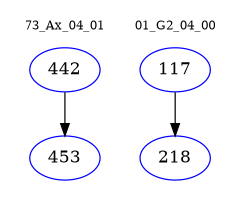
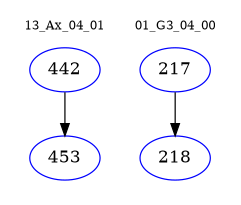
(65, 26) -> (65, 26)
(176, 26) -> (176, 26)
(175, 70) -> (175, 70)
